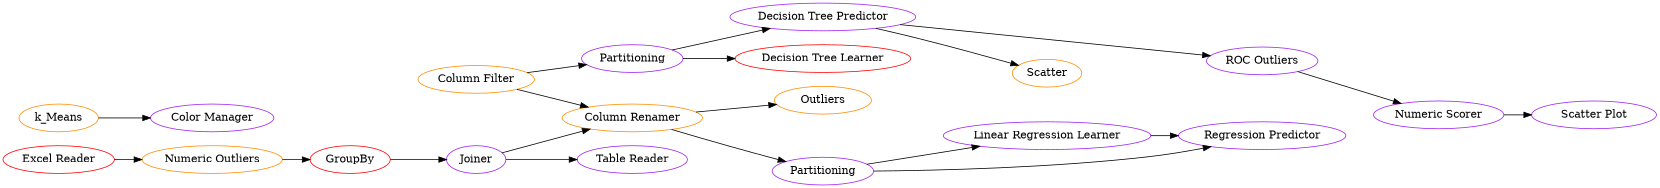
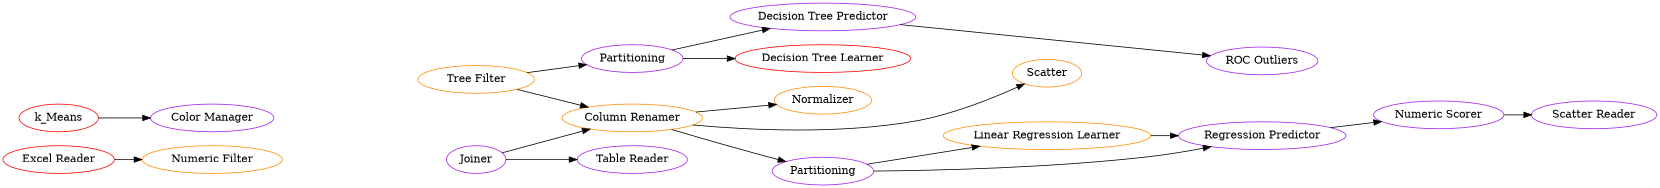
(944, 45) -> (858, 128)
(476, 79) -> (476, 79)
(1346, 86) -> (1352, 125)
(823, 100) -> (823, 100)
(1594, 115) -> (1594, 115)
(59, 118) -> (59, 118)
(1047, 136) -> (1047, 136)
(212, 160) -> (212, 160)
(350, 160) -> none
